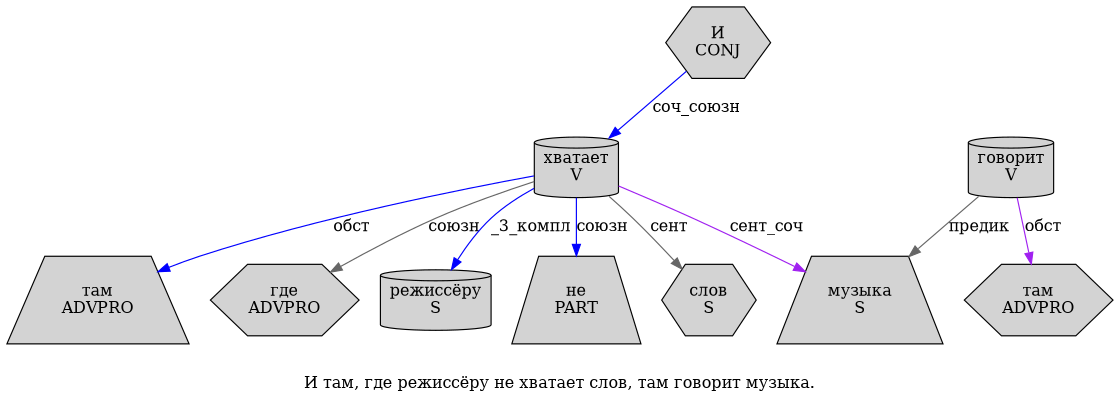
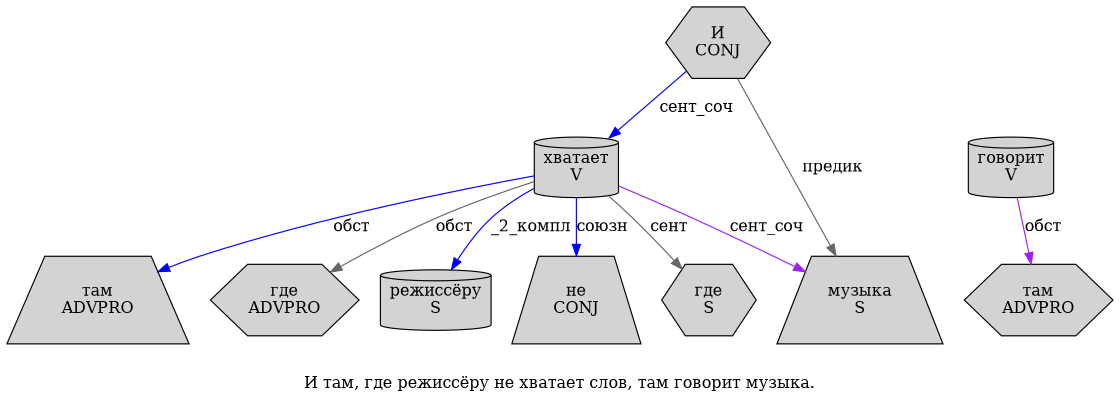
(696, 108) -> (696, 108)
(948, 223) -> (784, 162)
(454, 227) -> (454, 227)
(531, 227) -> (531, 227)
(576, 300) -> (576, 300)
(709, 300) -> (709, 300)
